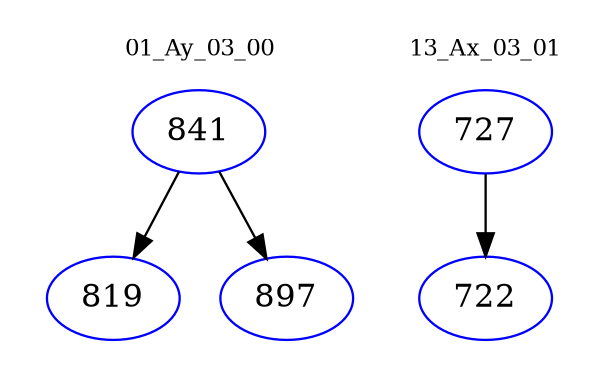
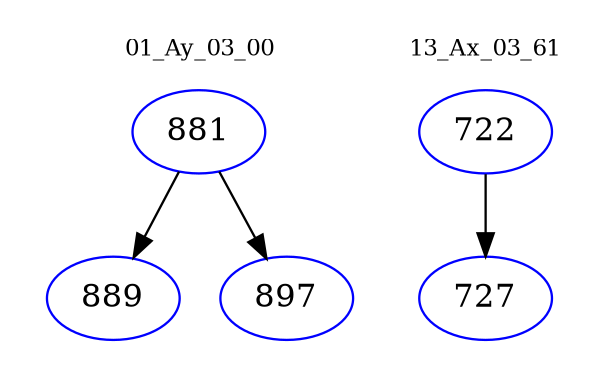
(486, 50) -> (486, 50)
(199, 132) -> (199, 132)
(486, 204) -> (486, 204)
(113, 298) -> (113, 298)
